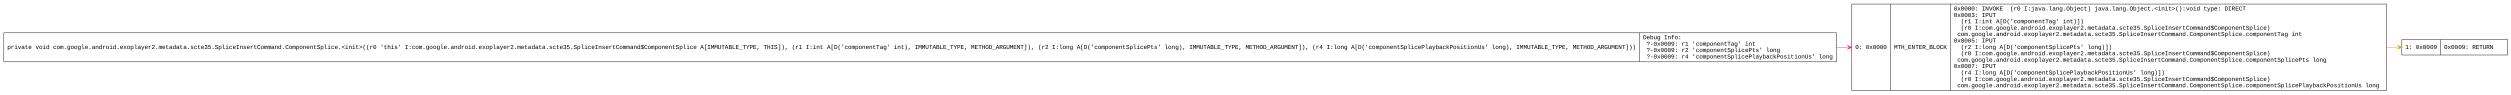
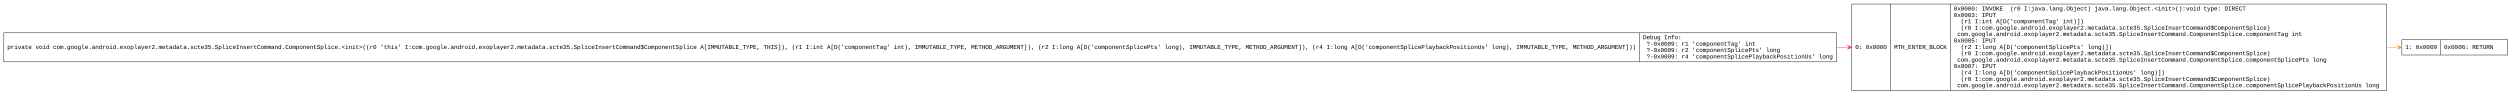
(2474, 47) -> (2474, 47)
